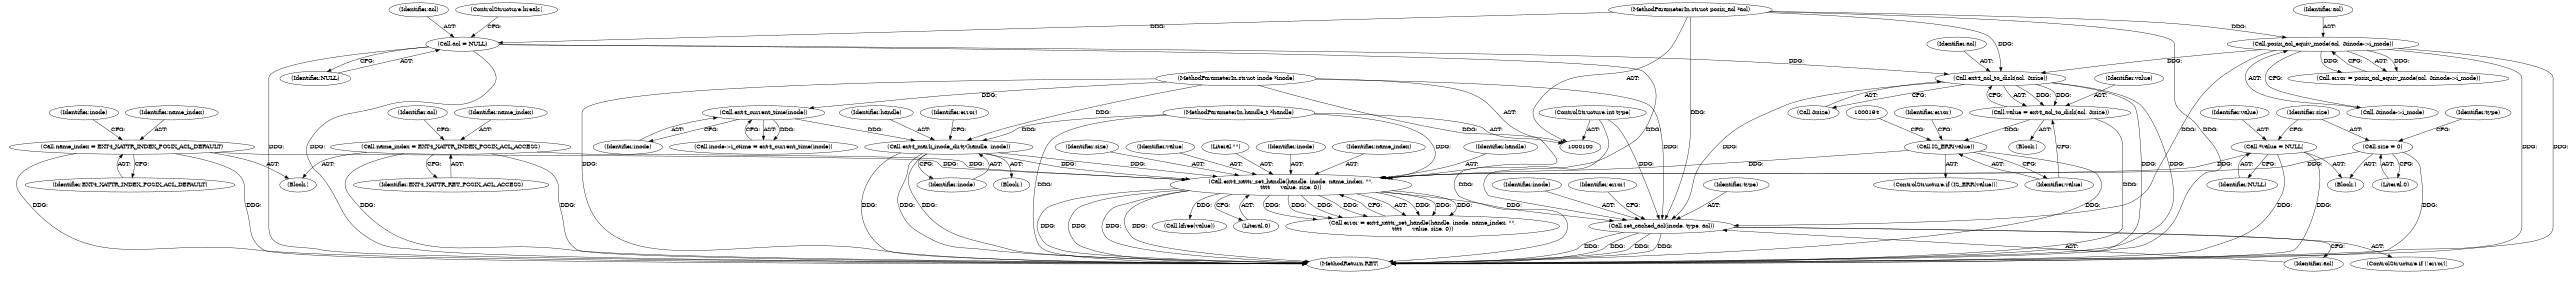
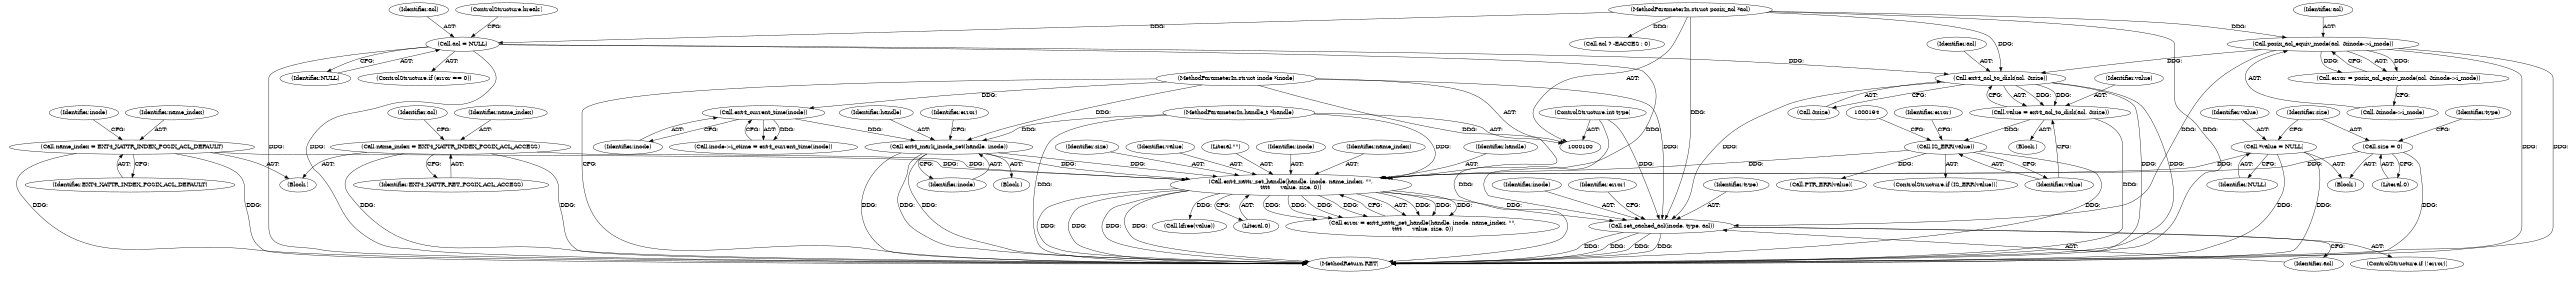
none -> (1617, 44)
none -> (424, 78)
(2285, 93) -> (2396, 94)
(949, 147) -> (949, 147)
(591, 164) -> (591, 164)
none -> (1821, 185)
